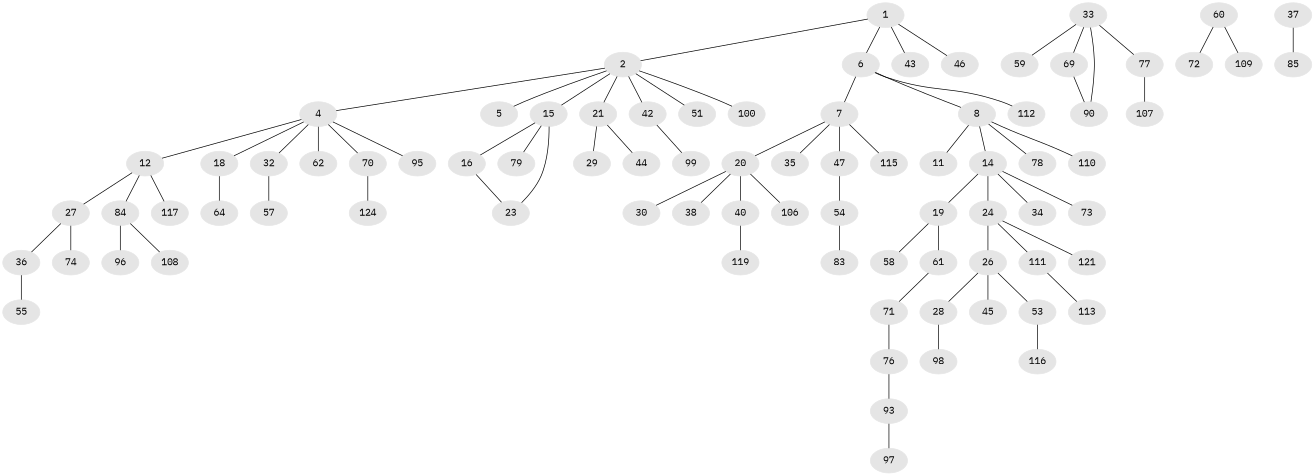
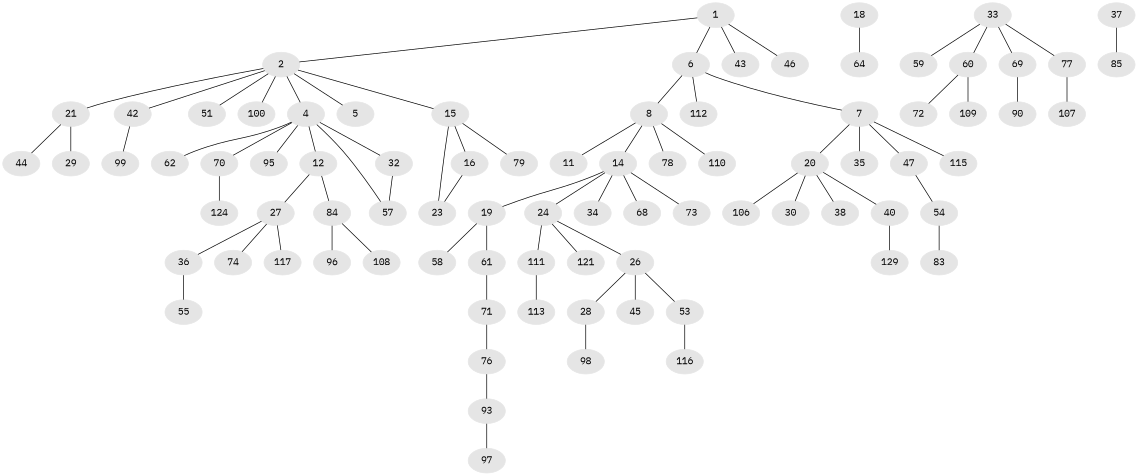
(1094, 65) -> (980, 40)
(269, 139) -> (351, 161)
(157, 188) -> (279, 238)
none -> (642, 213)
(740, 263) -> (890, 263)
